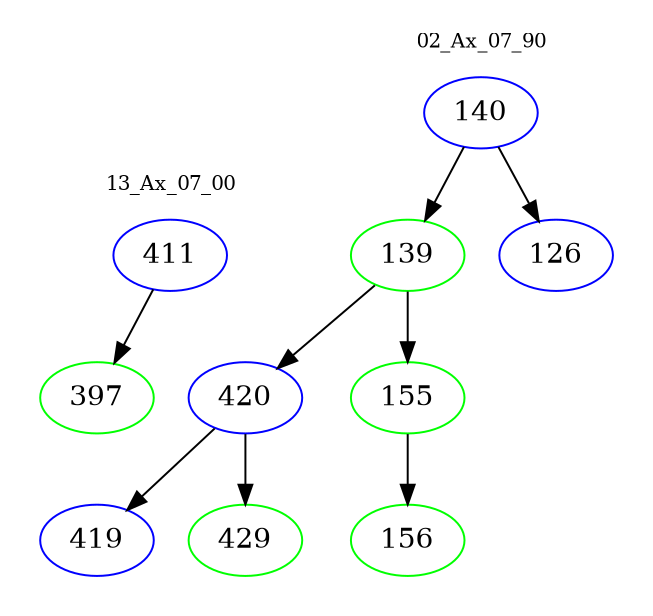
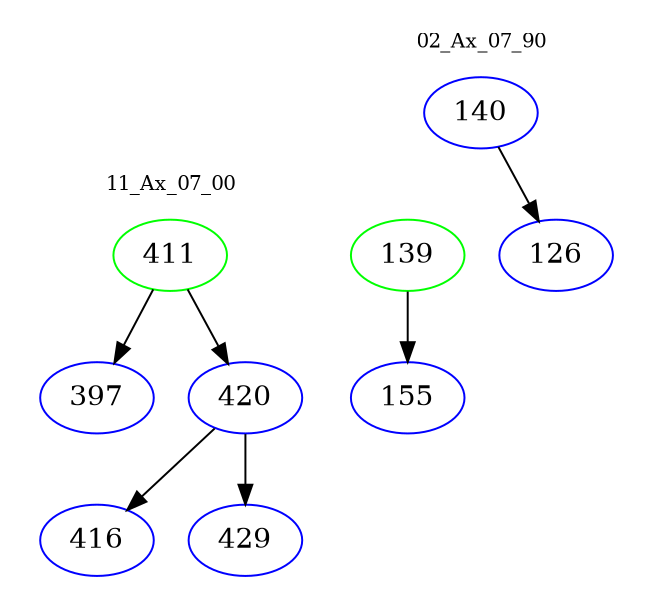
(449, 175) -> none
(171, 185) -> (171, 185)
(170, 255) -> (170, 255)
(348, 308) -> (203, 318)
(97, 398) -> (97, 398)
(408, 398) -> (408, 398)
(97, 540) -> (97, 540)
(245, 540) -> (245, 540)
(408, 540) -> none
